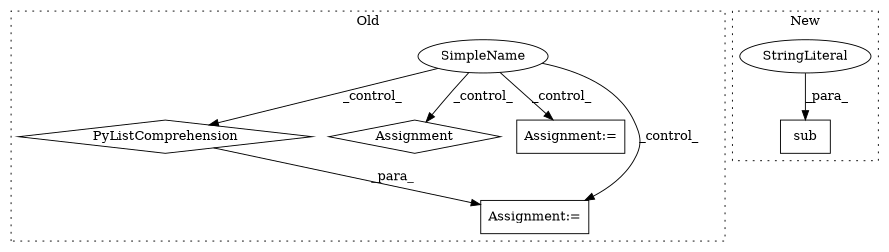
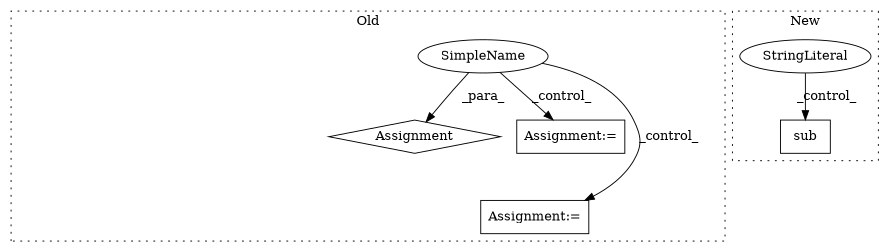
(483, 97) -> (483, 97)
(827, 97) -> (827, 97)
(165, 137) -> none
